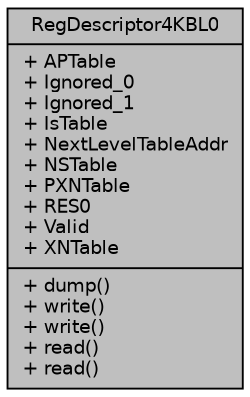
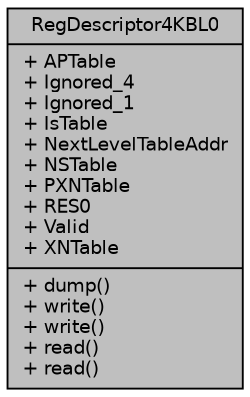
(79, 83) -> (79, 83)
